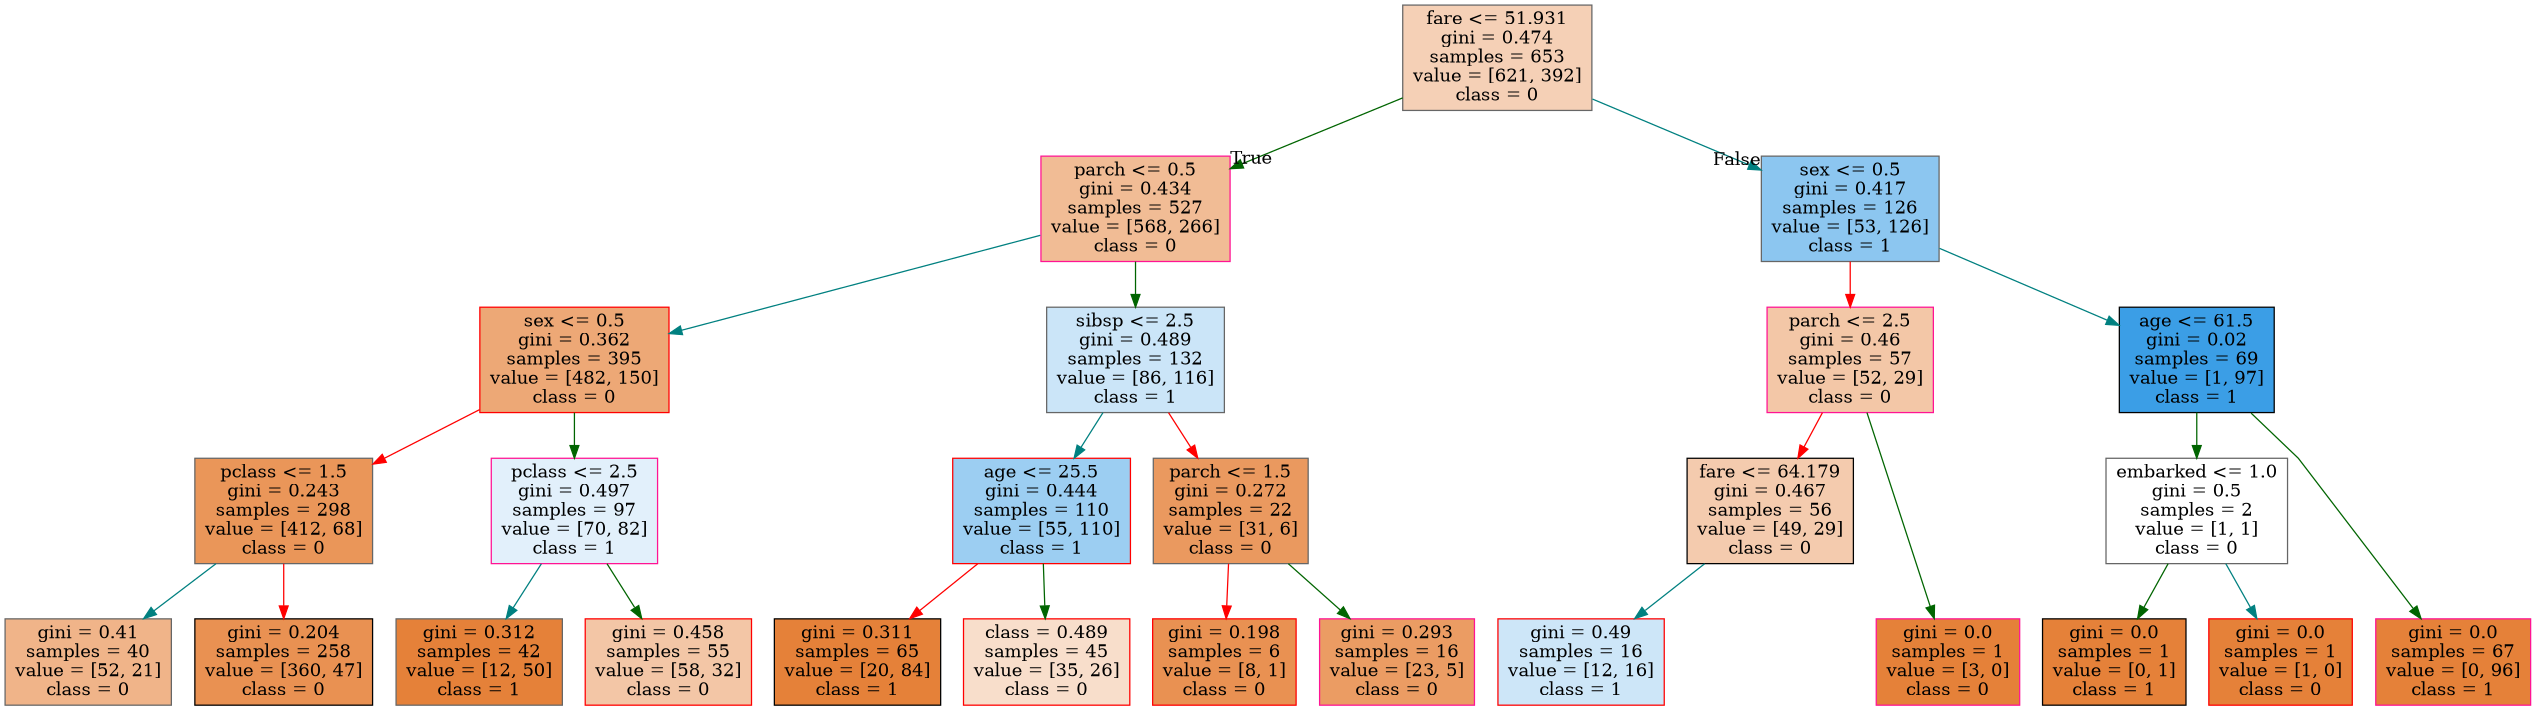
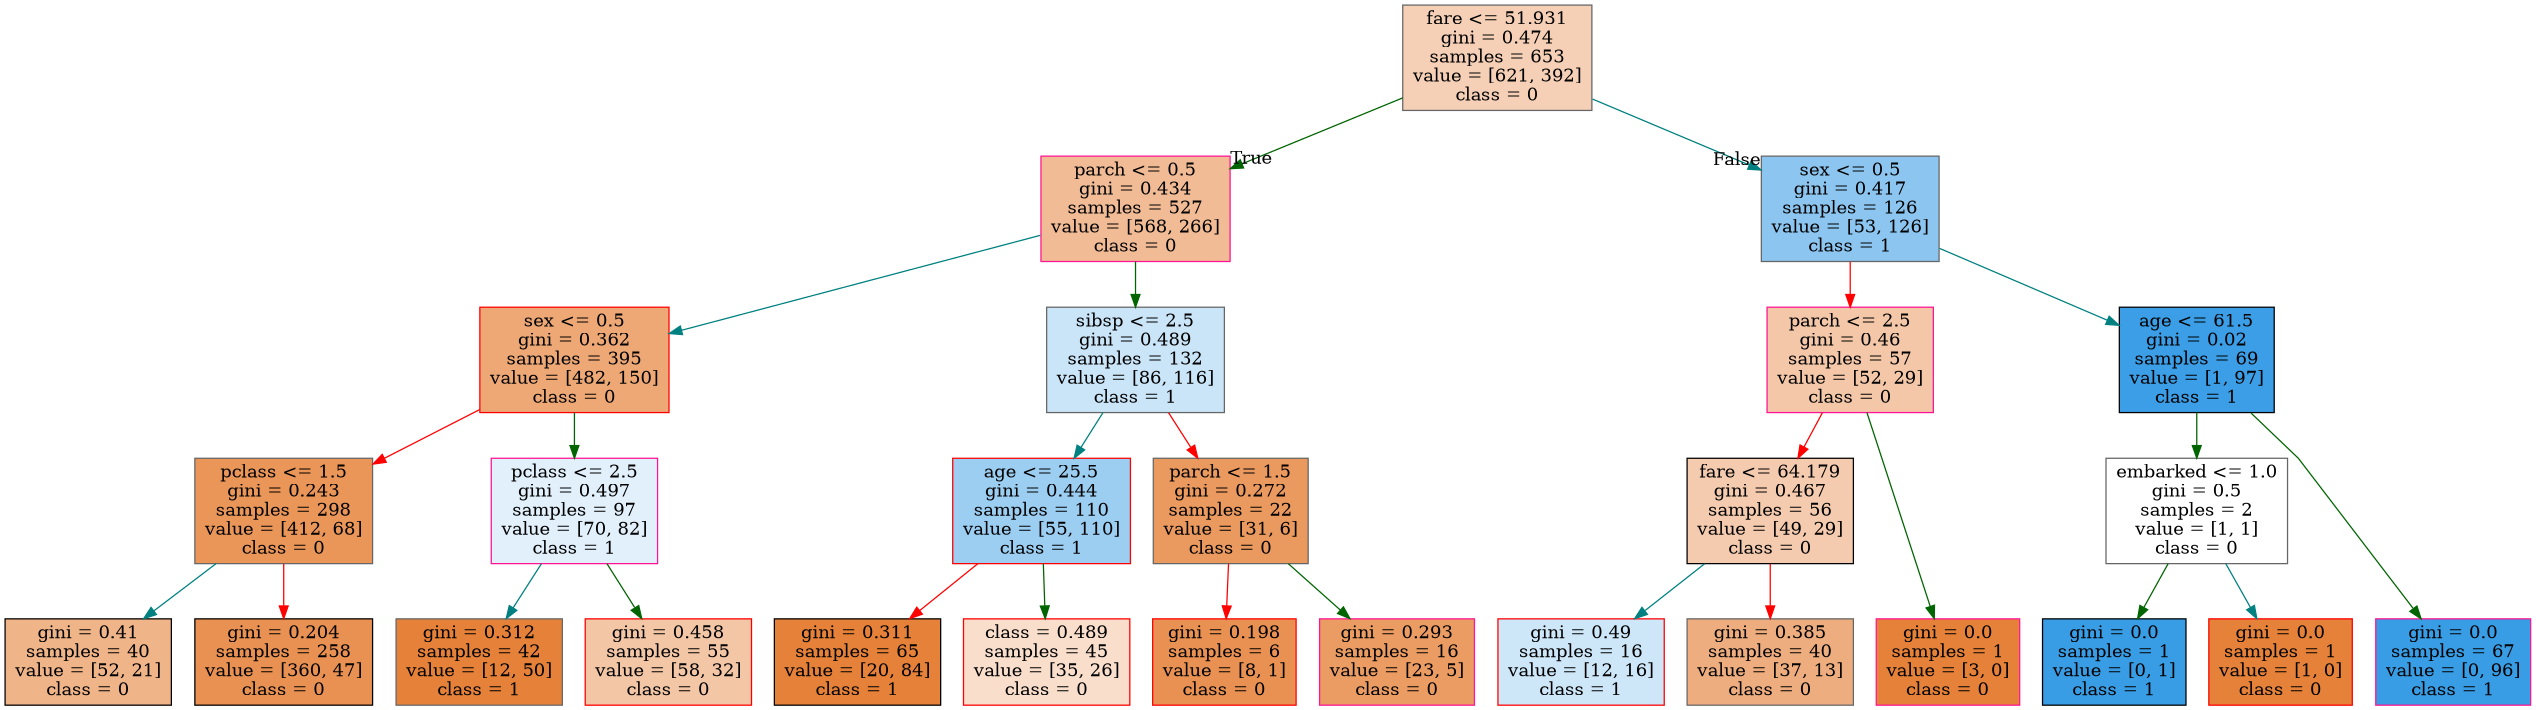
(88, 662) -> (88, 662)
none -> (1770, 662)
(2114, 662) -> (2114, 662)
(2453, 662) -> (2453, 662)
